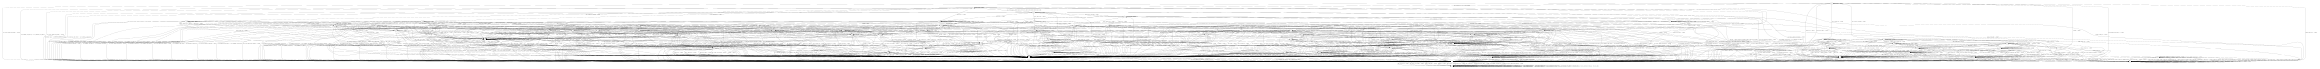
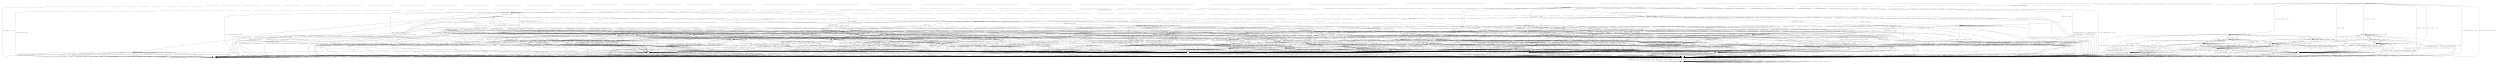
(942, 24) -> (732, 19)
(917, 28) -> none
(733, 41) -> (764, 38)
(1464, 41) -> (1570, 48)
(1981, 41) -> none
(2070, 42) -> (633, 27)
(768, 44) -> (1084, 45)
(1425, 46) -> (1573, 46)
(1935, 46) -> none
